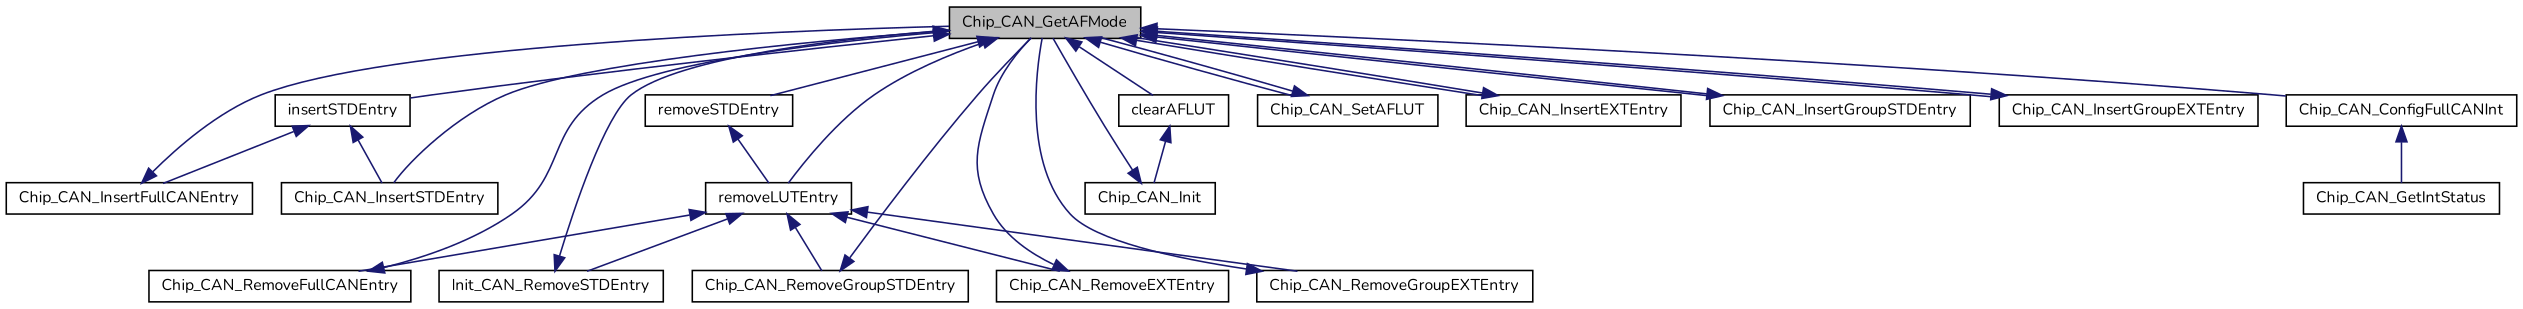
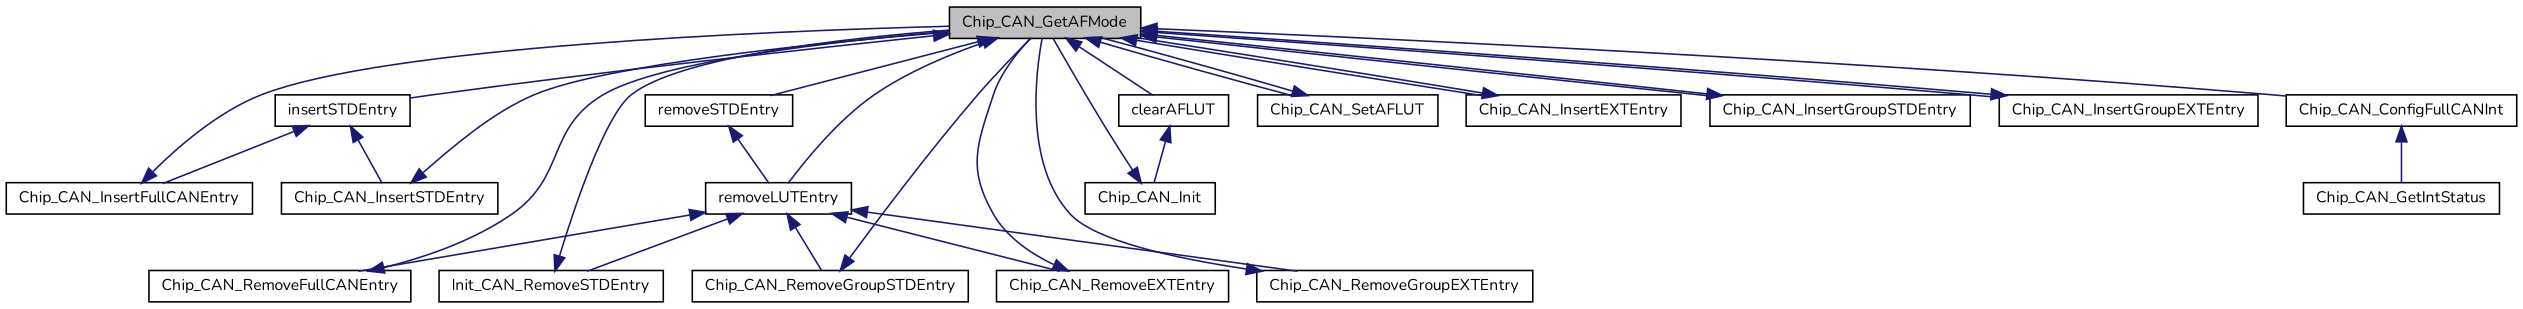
(506, 95) -> (550, 89)
